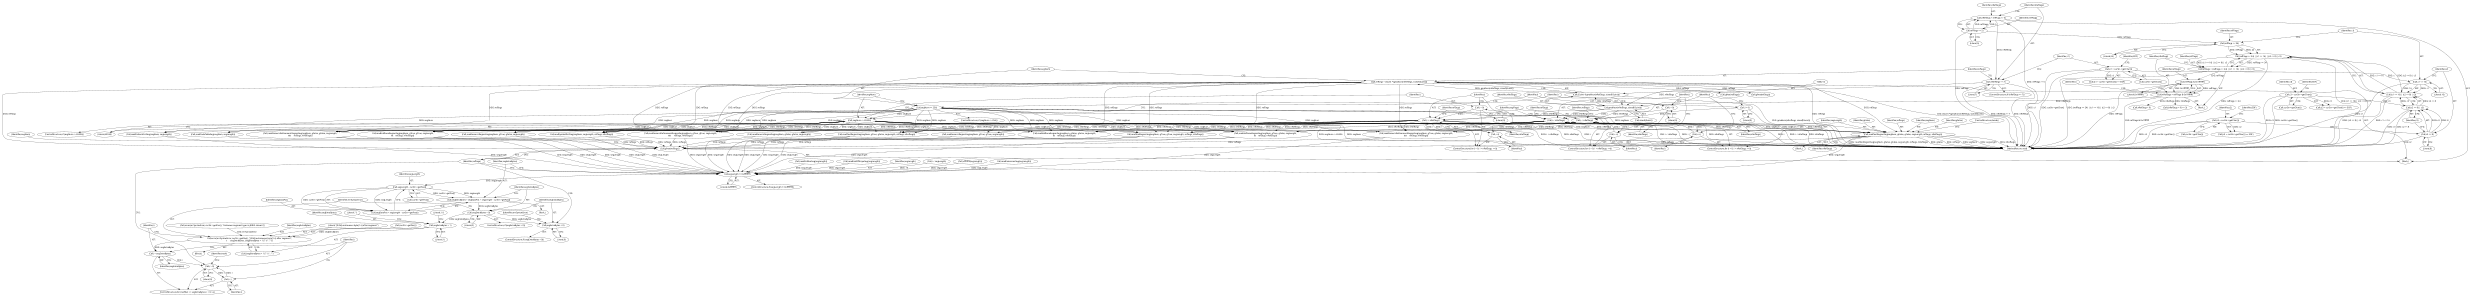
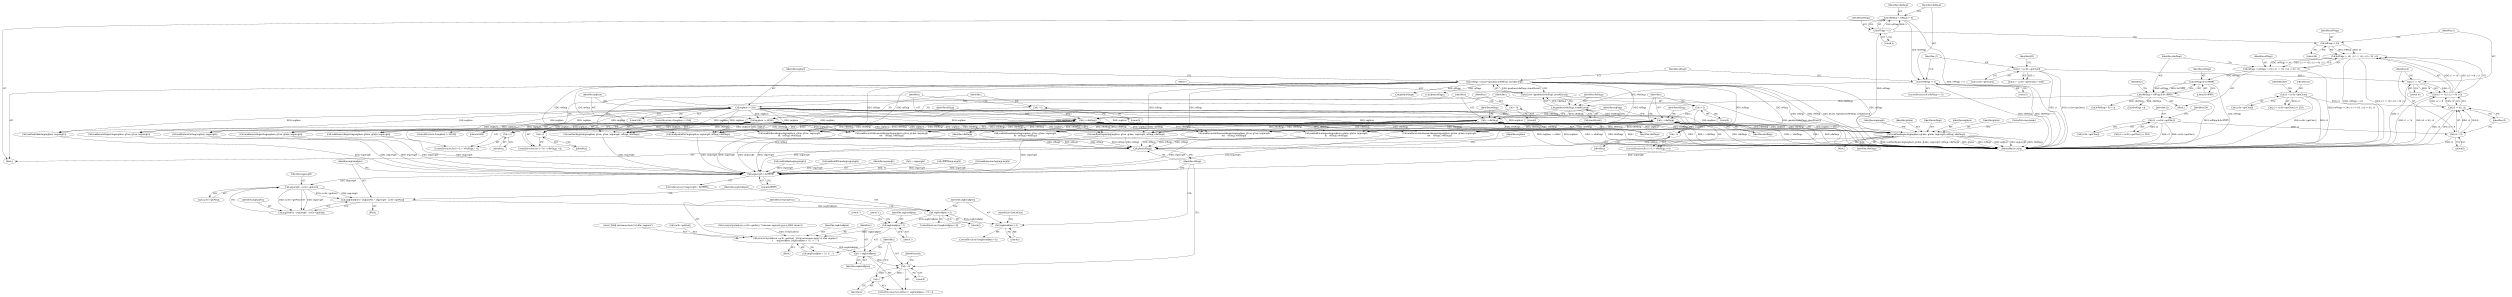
(2124, 37) -> (2135, 37)
none -> (636, 120)
